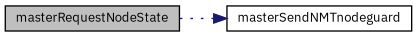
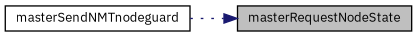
(197, 18) -> (207, 18)
